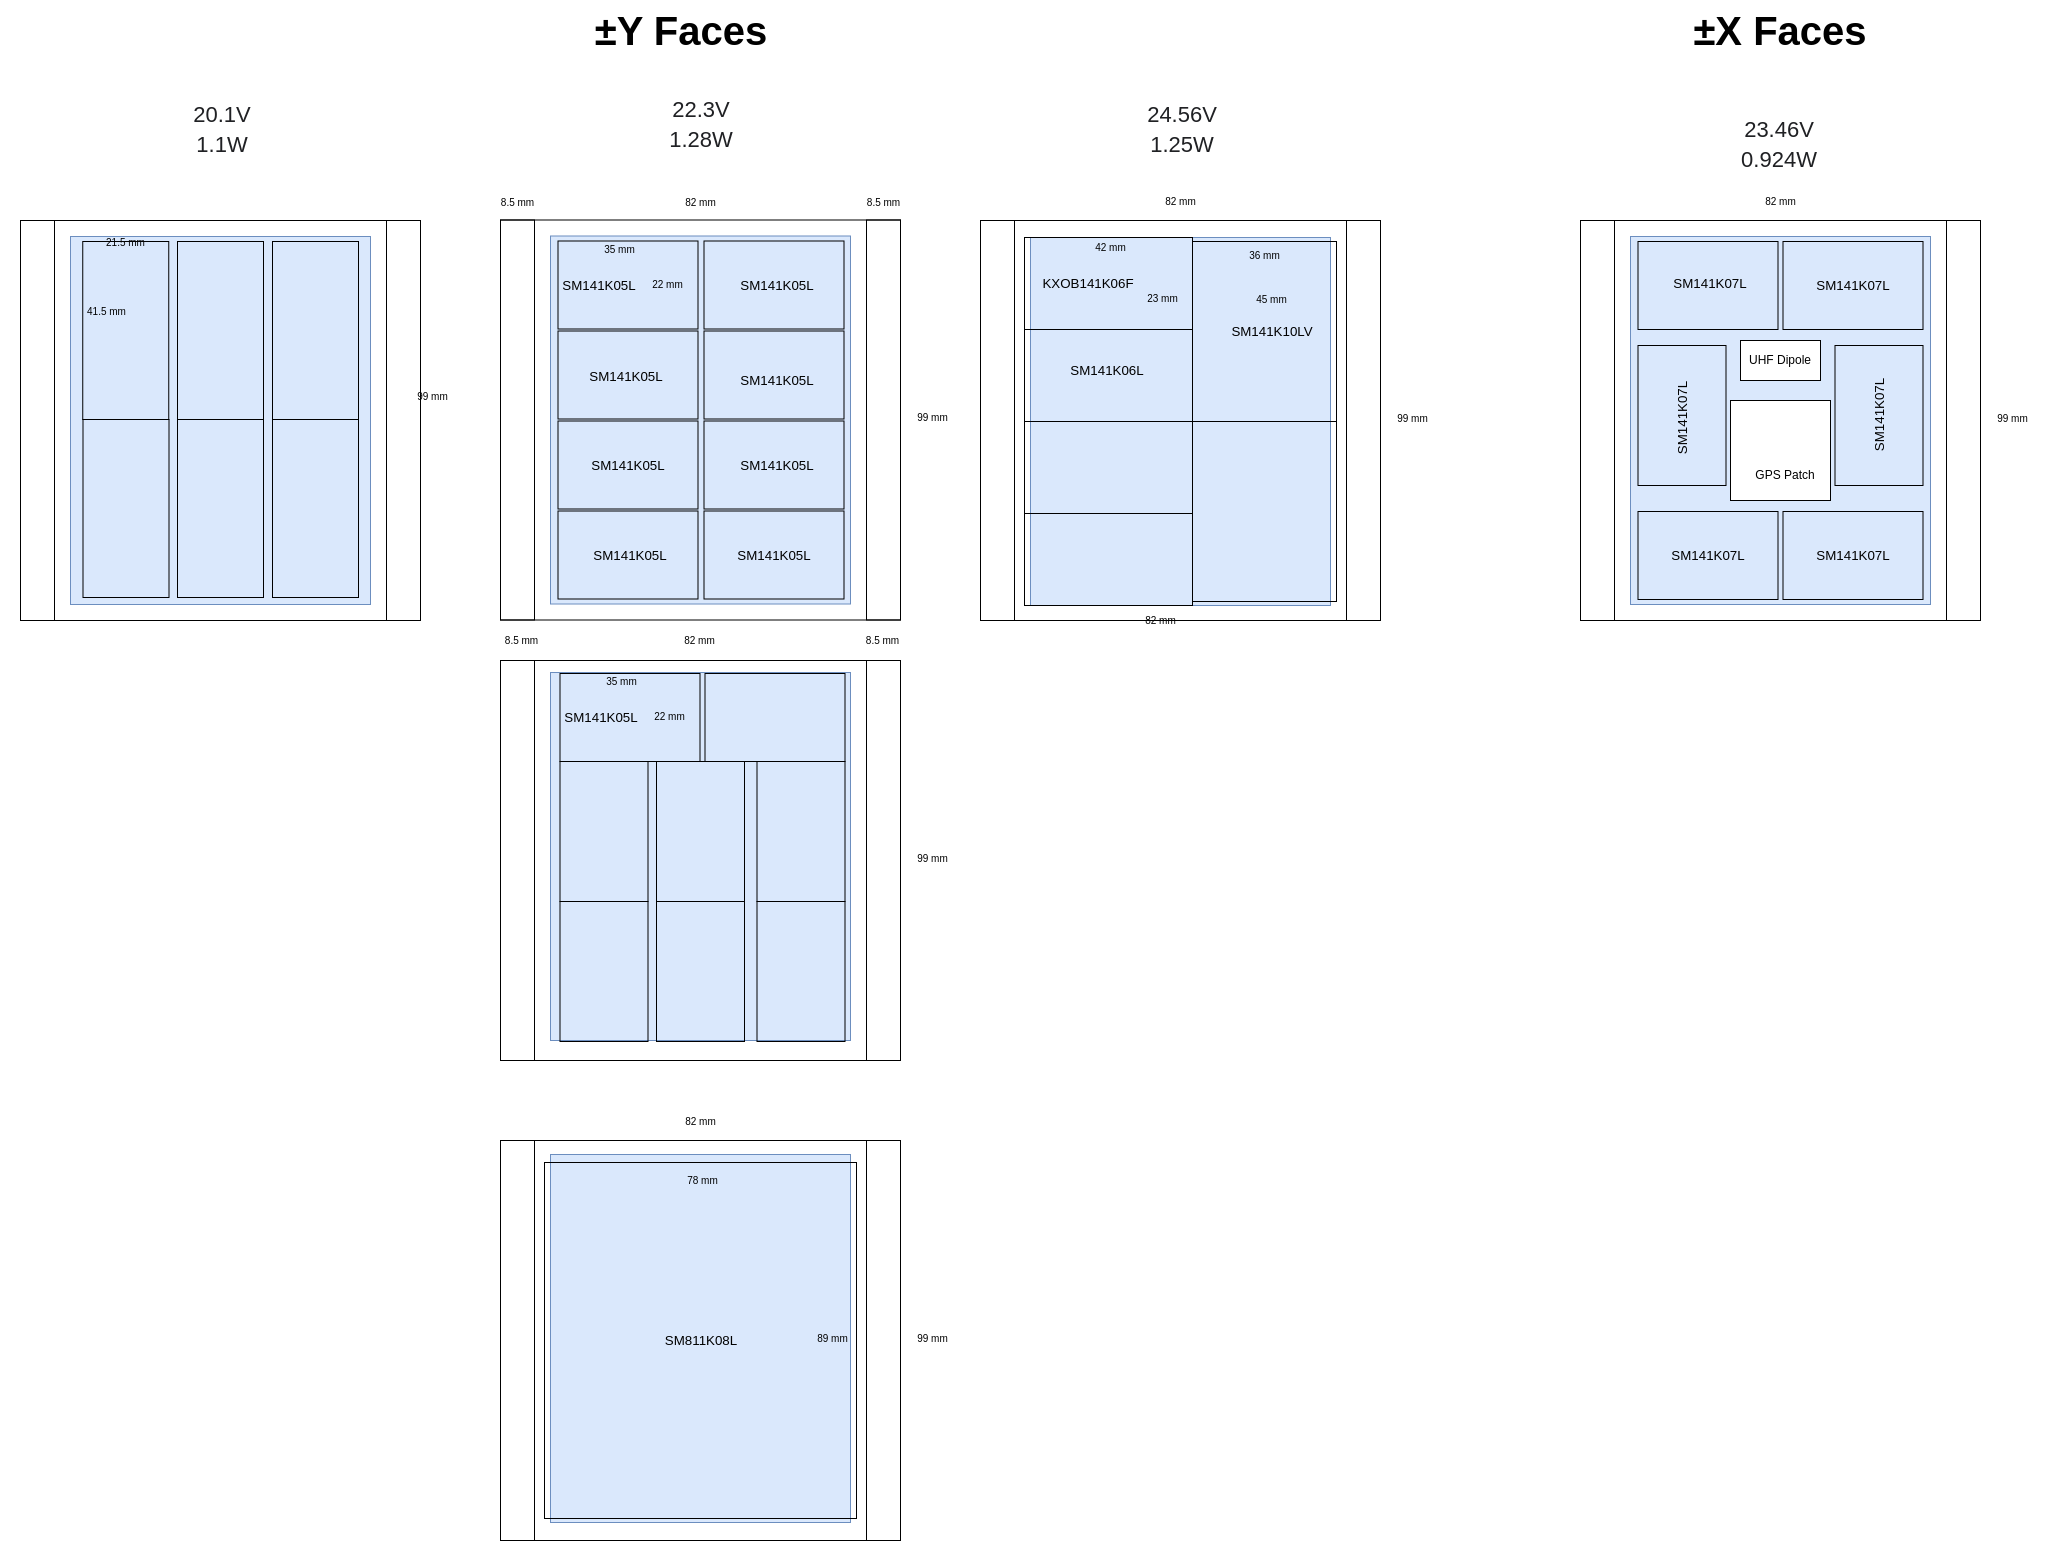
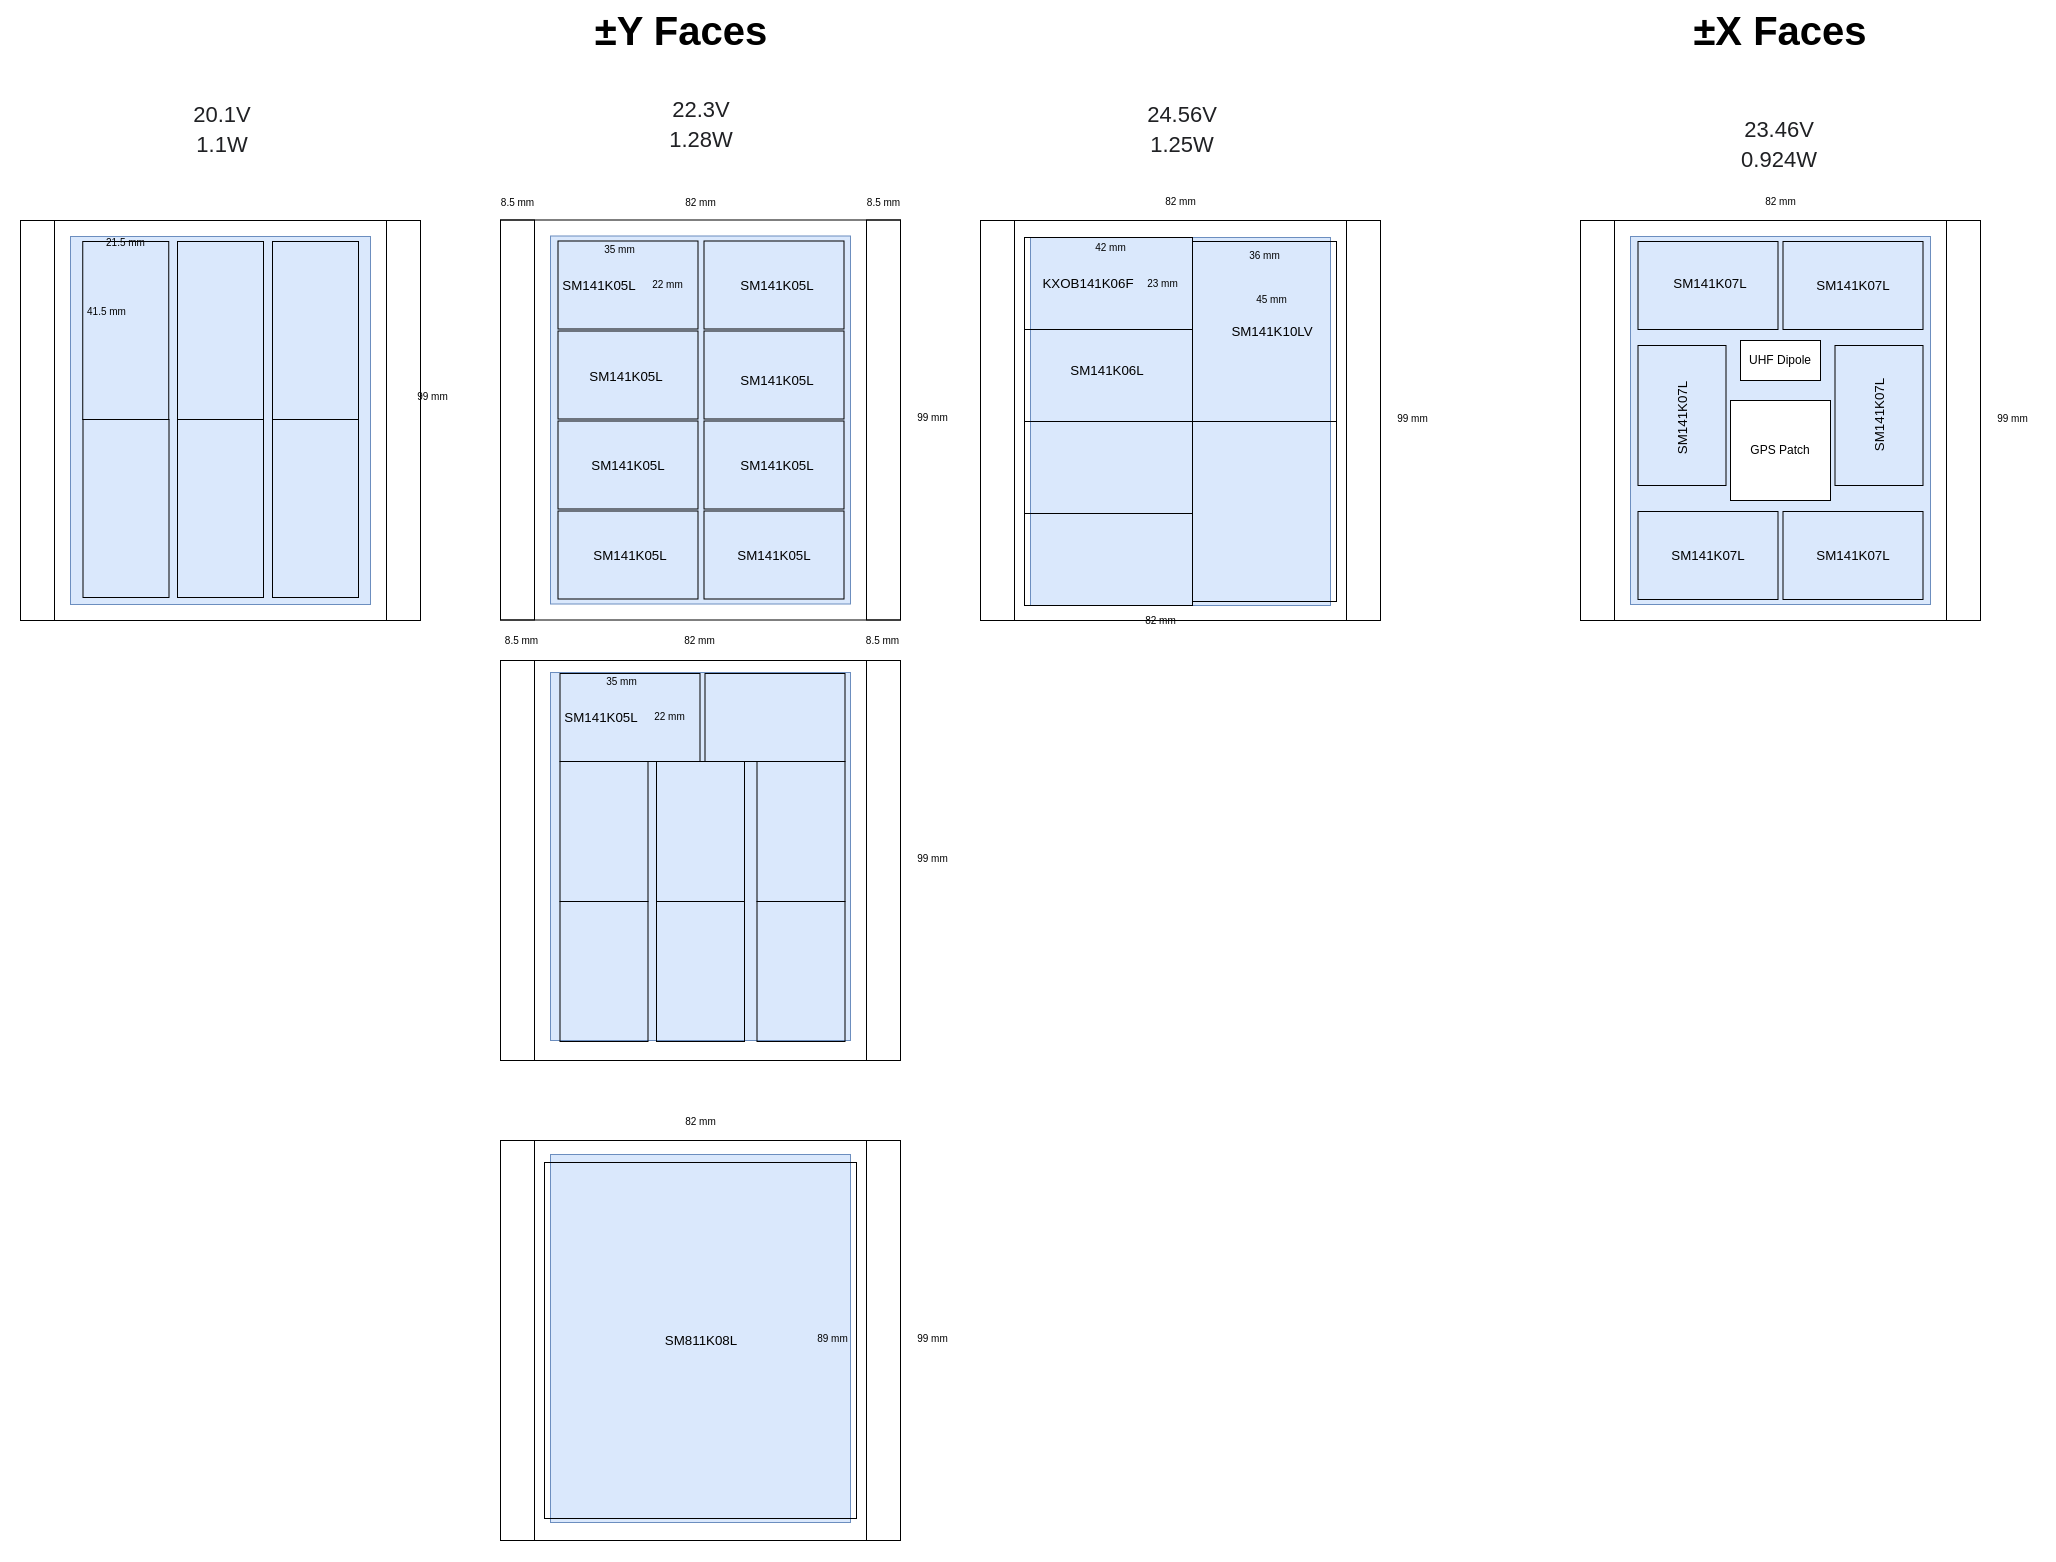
(1163, 299) -> (1163, 284)
(1786, 476) -> (1781, 451)
(703, 1181) -> none
